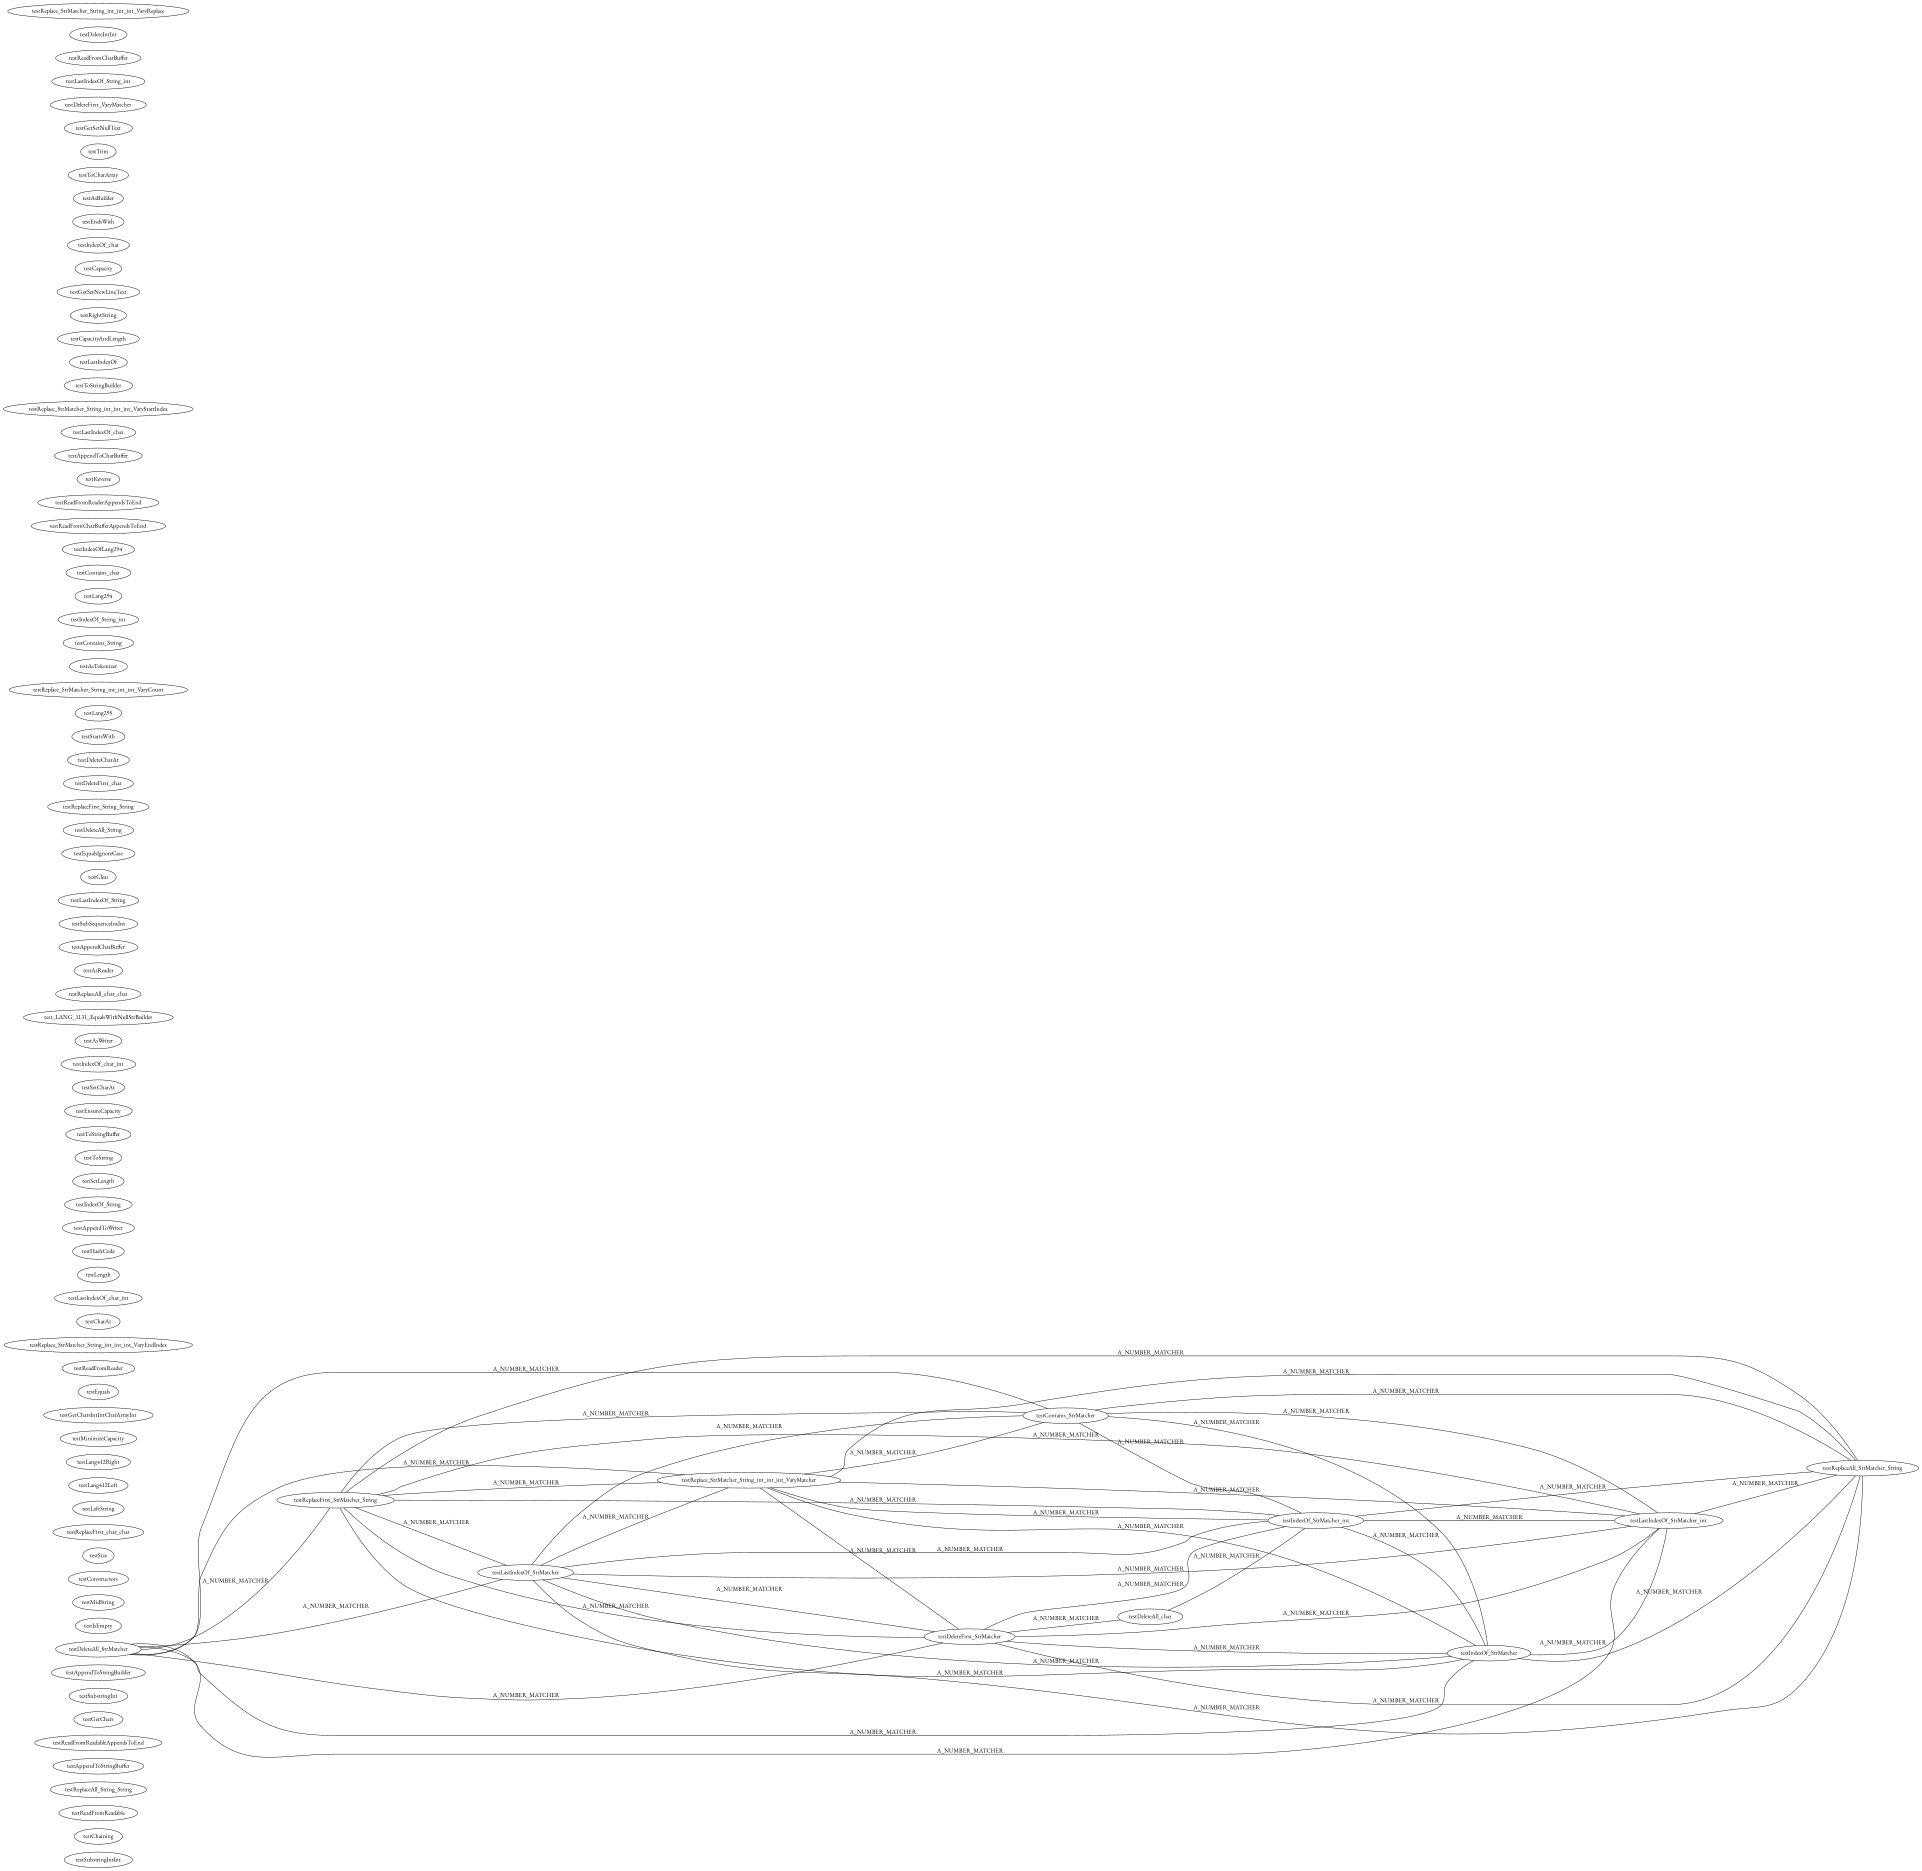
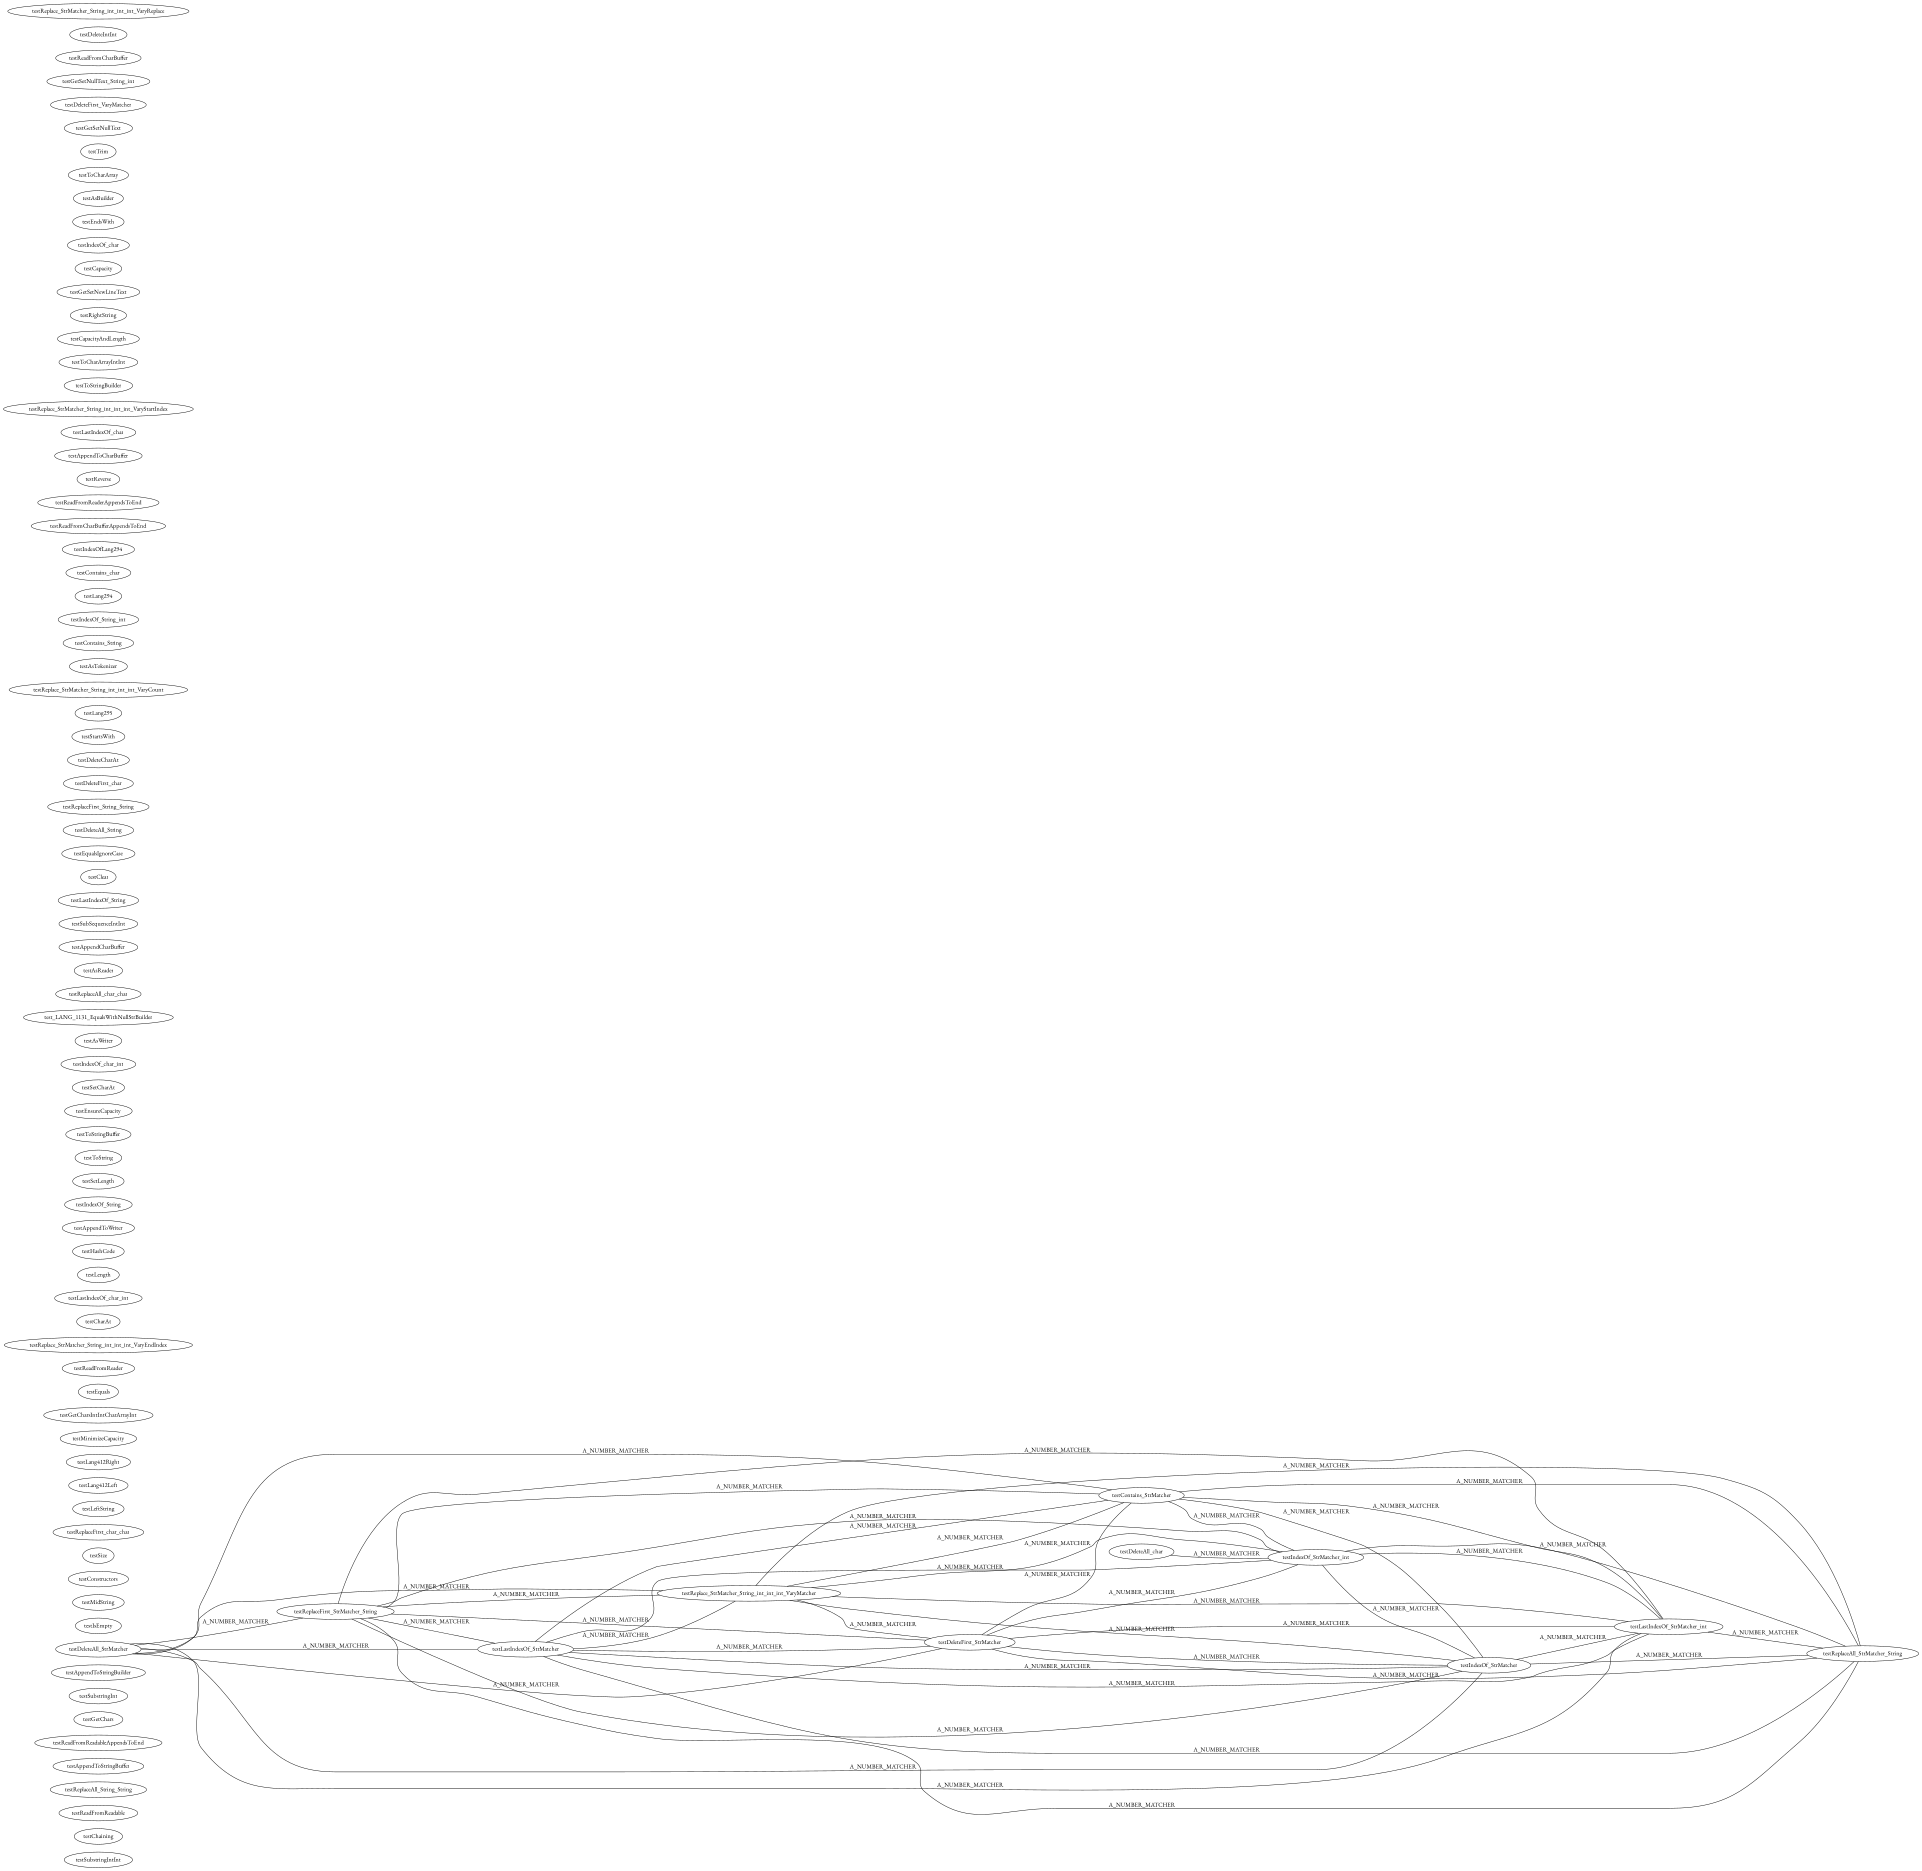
(98, 81) -> (98, 81)
(98, 362) -> (98, 362)
(1064, 1626) -> (1078, 1590)
